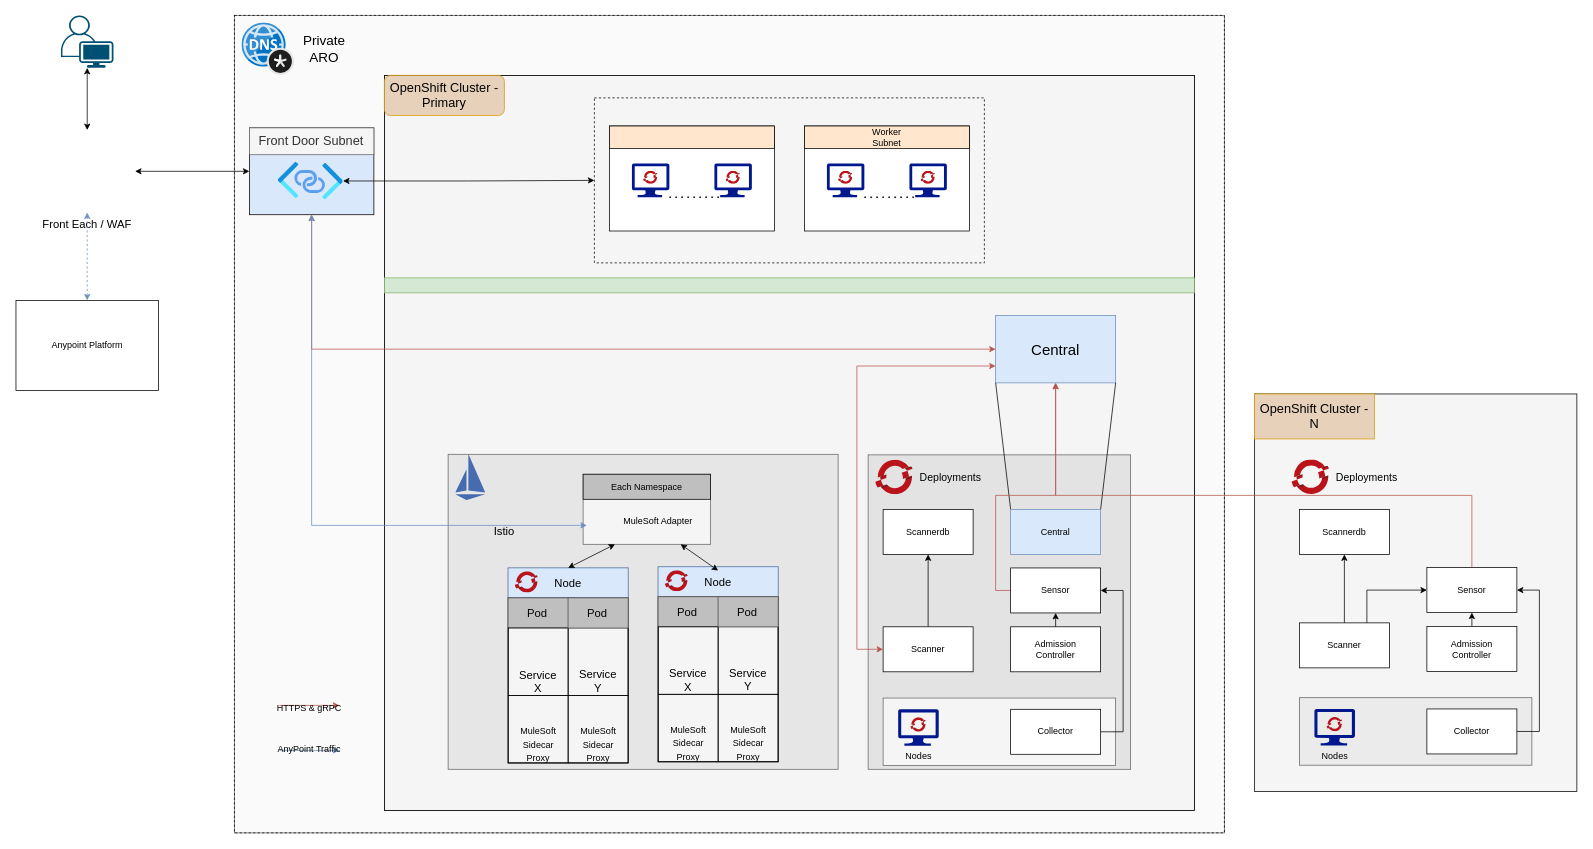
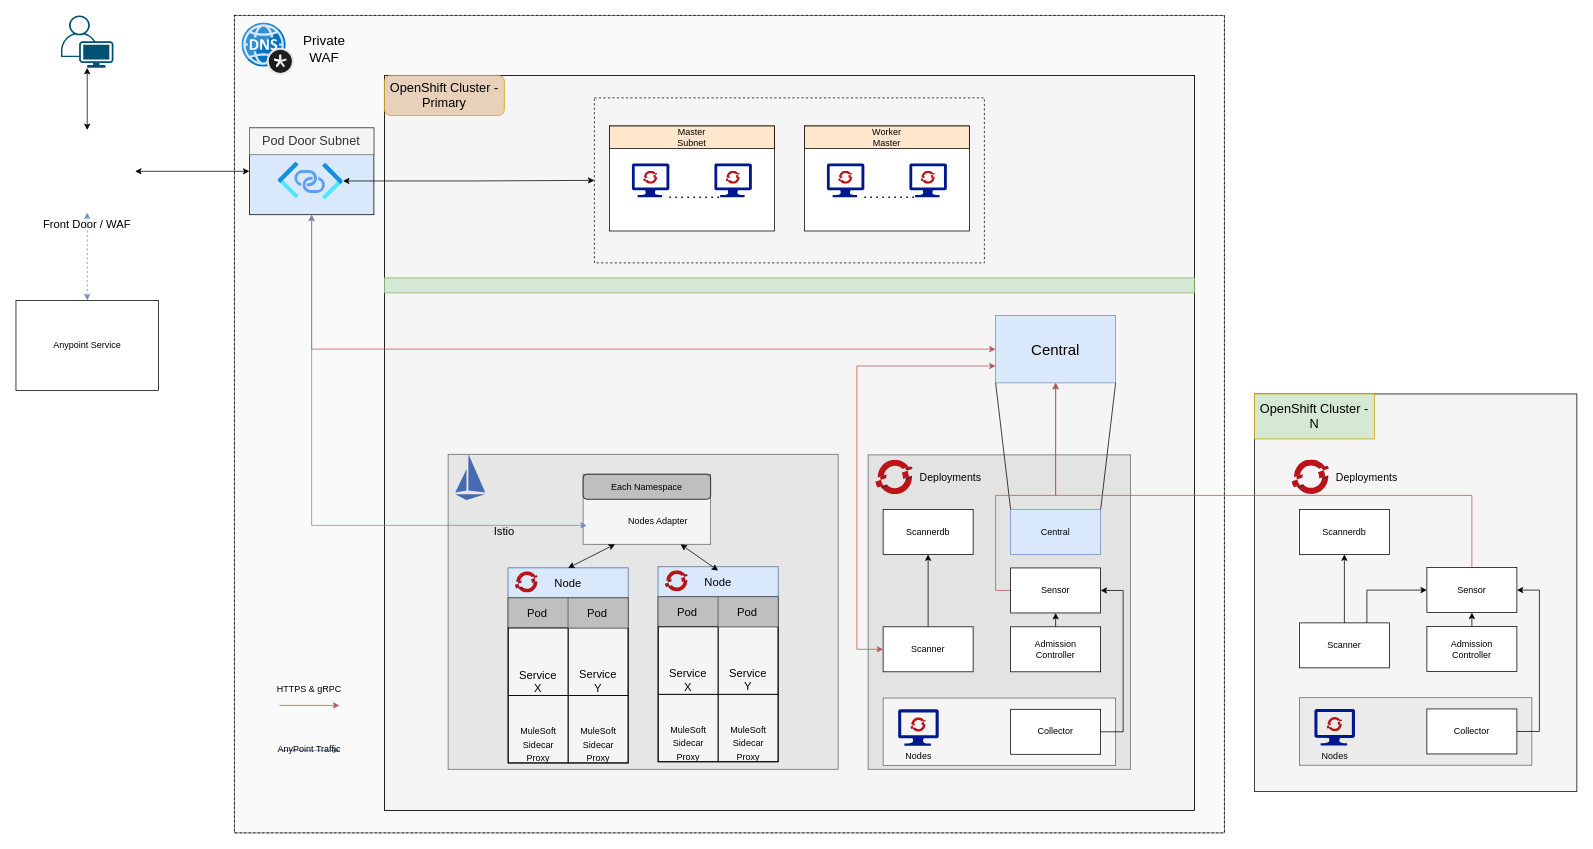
(324, 49) -> (324, 49)
none -> (692, 137)
(887, 138) -> (887, 138)
(311, 141) -> (311, 141)
(87, 224) -> (87, 224)
(87, 345) -> (87, 345)
(1314, 416) -> (1314, 416)
(647, 487) -> (647, 487)
(658, 521) -> (658, 521)
(309, 705) -> (309, 687)
